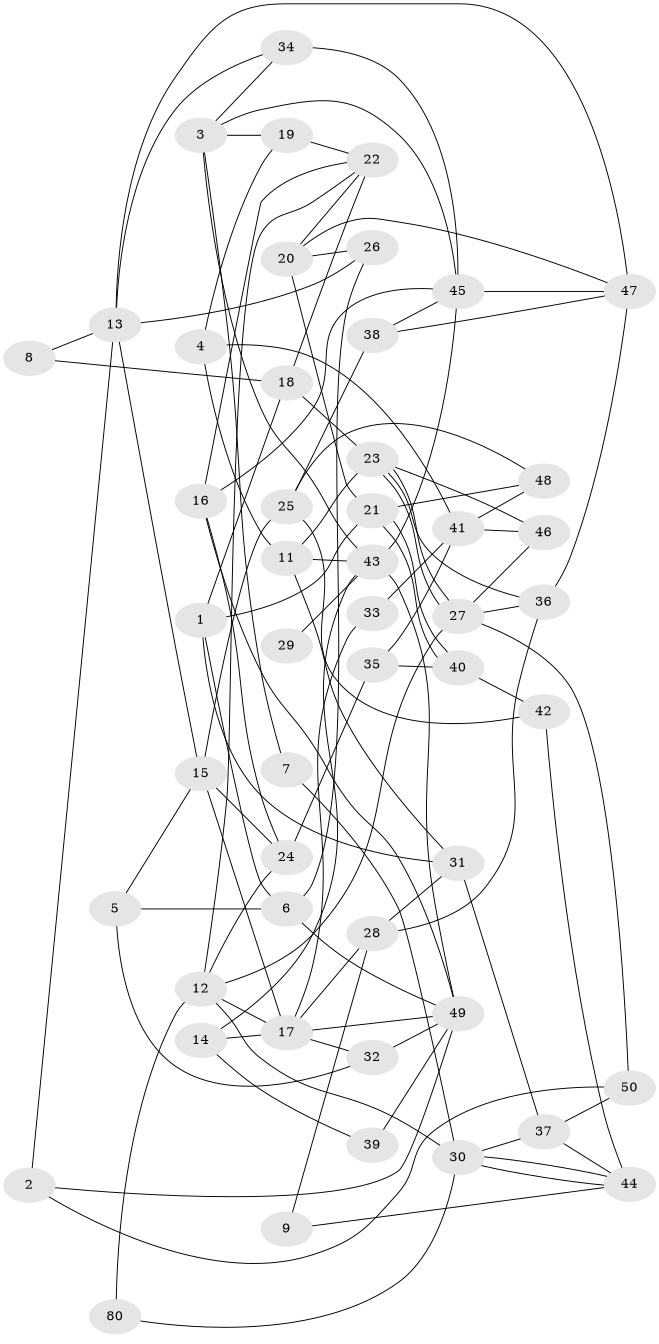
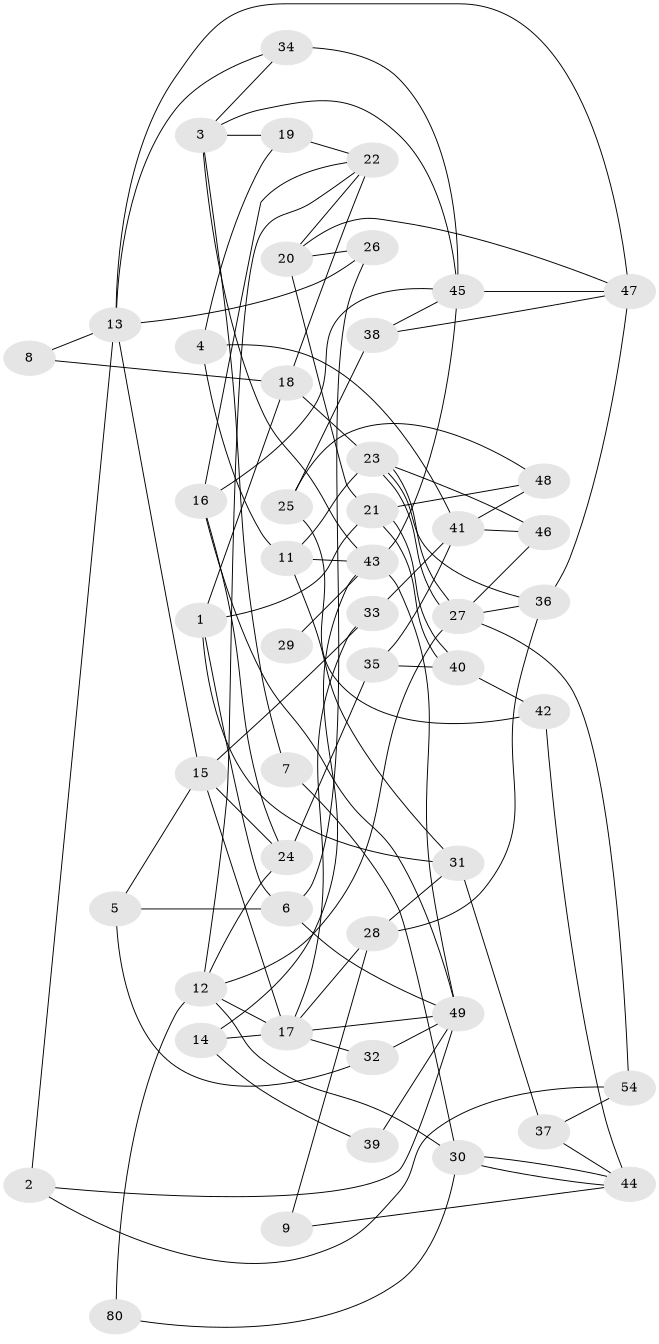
(224, 660) -> (288, 695)
(630, 1088) -> (630, 1088)
(501, 1145) -> none
